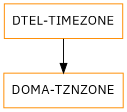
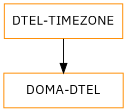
(64, 90) -> (64, 90)
